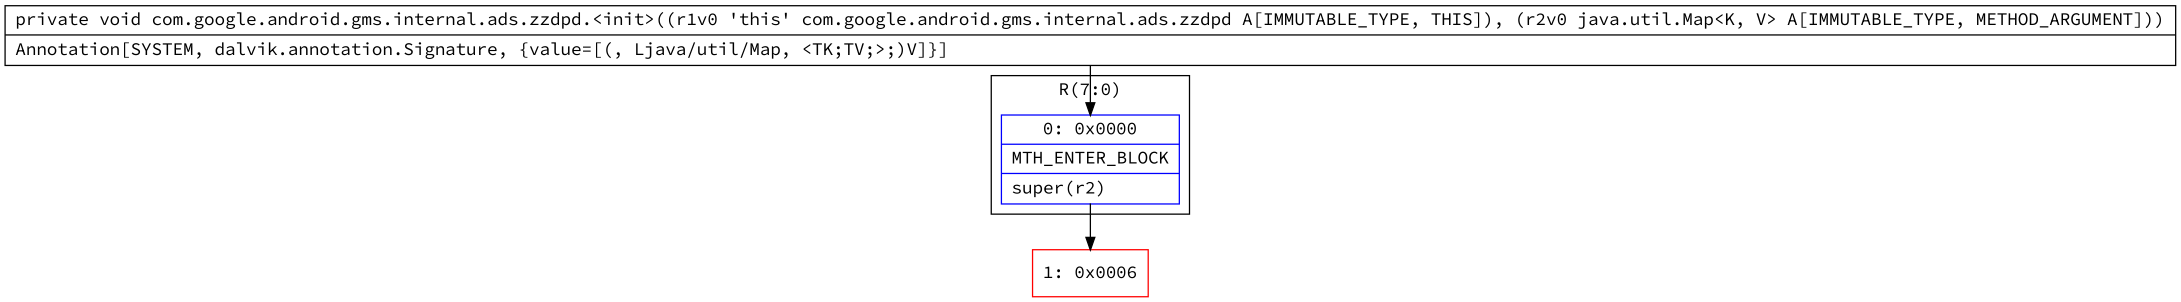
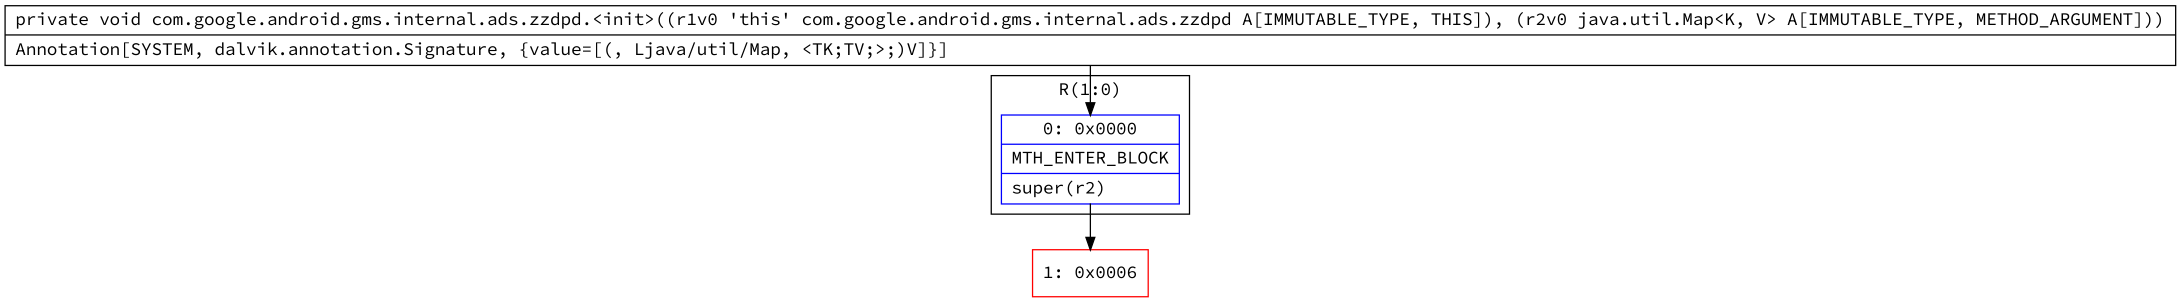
(1090, 90) -> (1090, 90)
